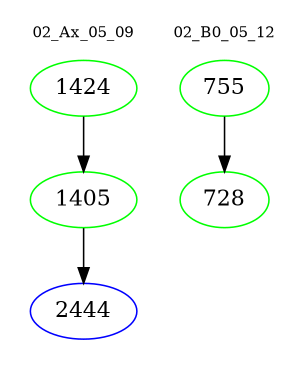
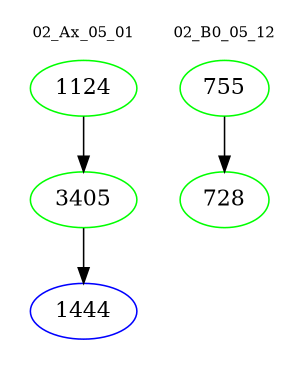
(84, 33) -> (84, 33)
(84, 88) -> (84, 88)
(84, 200) -> (84, 200)
(84, 311) -> (84, 311)
